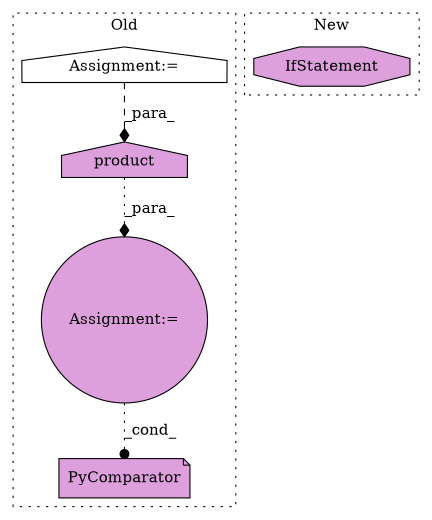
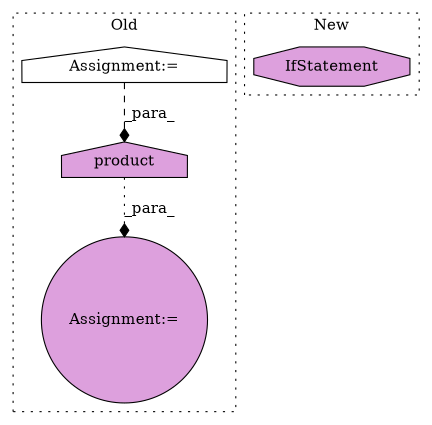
(124, 478) -> none
